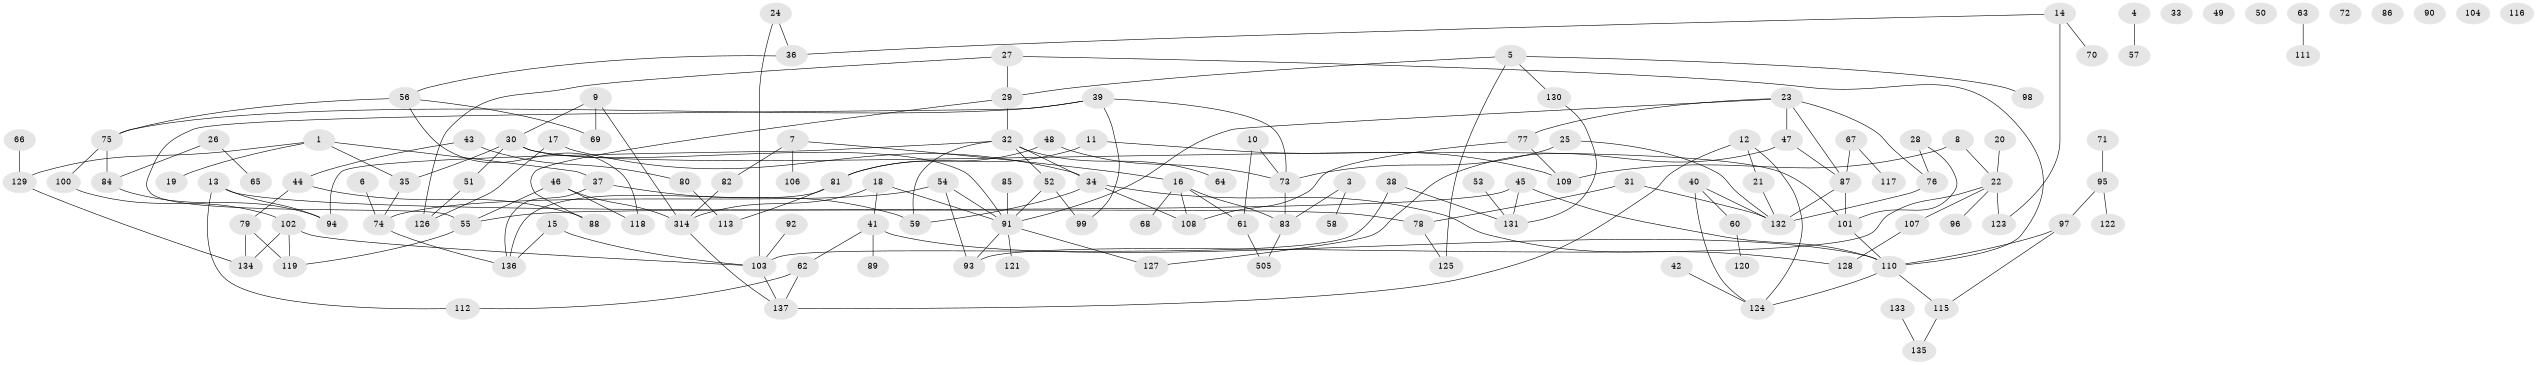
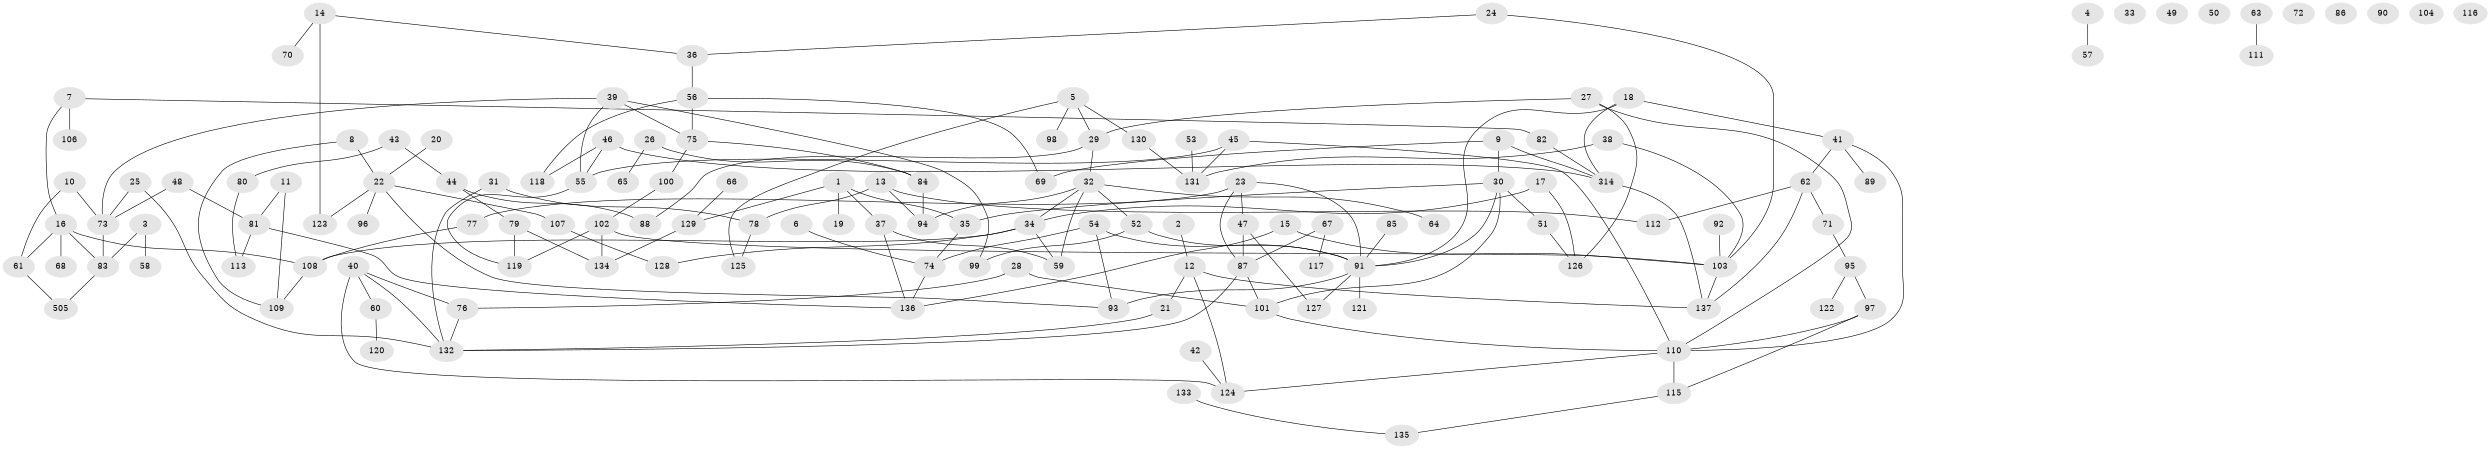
(1868, 127) -> (407, 289)
(1543, 161) -> (293, 288)
none -> (1817, 203)
none -> (1179, 224)
